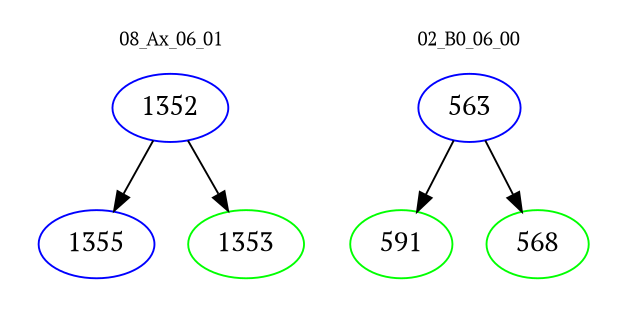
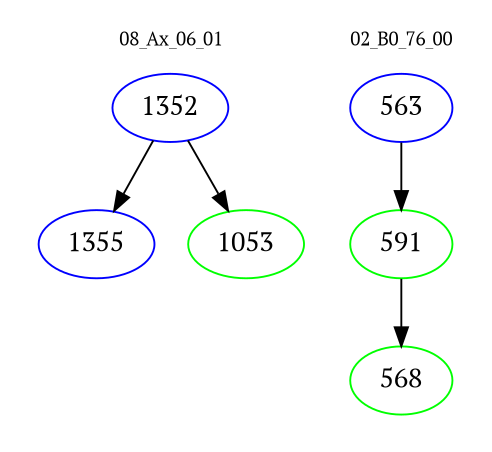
(469, 41) -> (402, 41)
(499, 168) -> (401, 303)
(246, 244) -> (246, 244)
